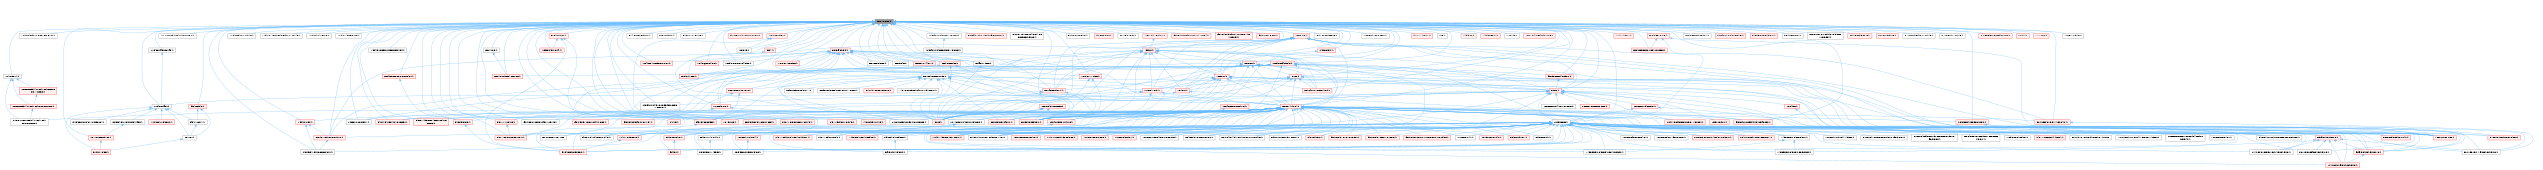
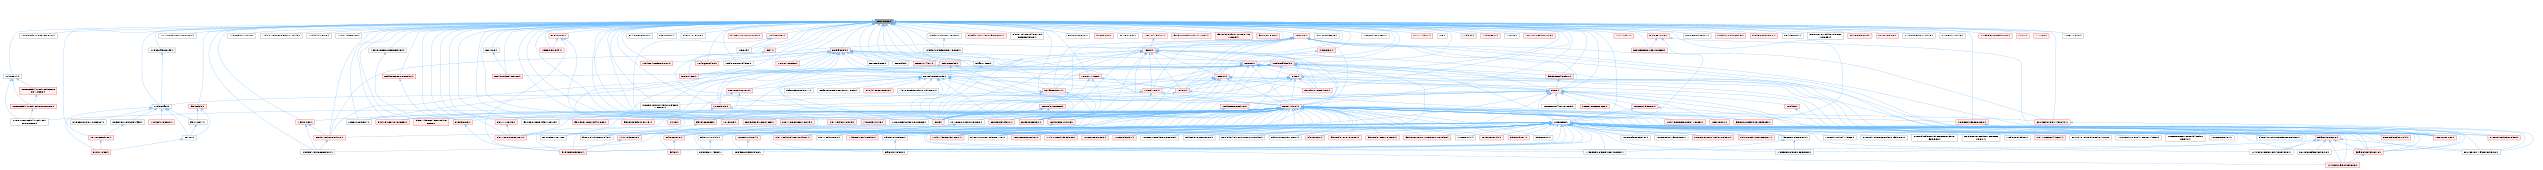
(772, 79) -> (379, 98)
none -> (1133, 82)
(660, 106) -> (660, 106)
(1810, 108) -> (1842, 132)
none -> (1165, 133)
